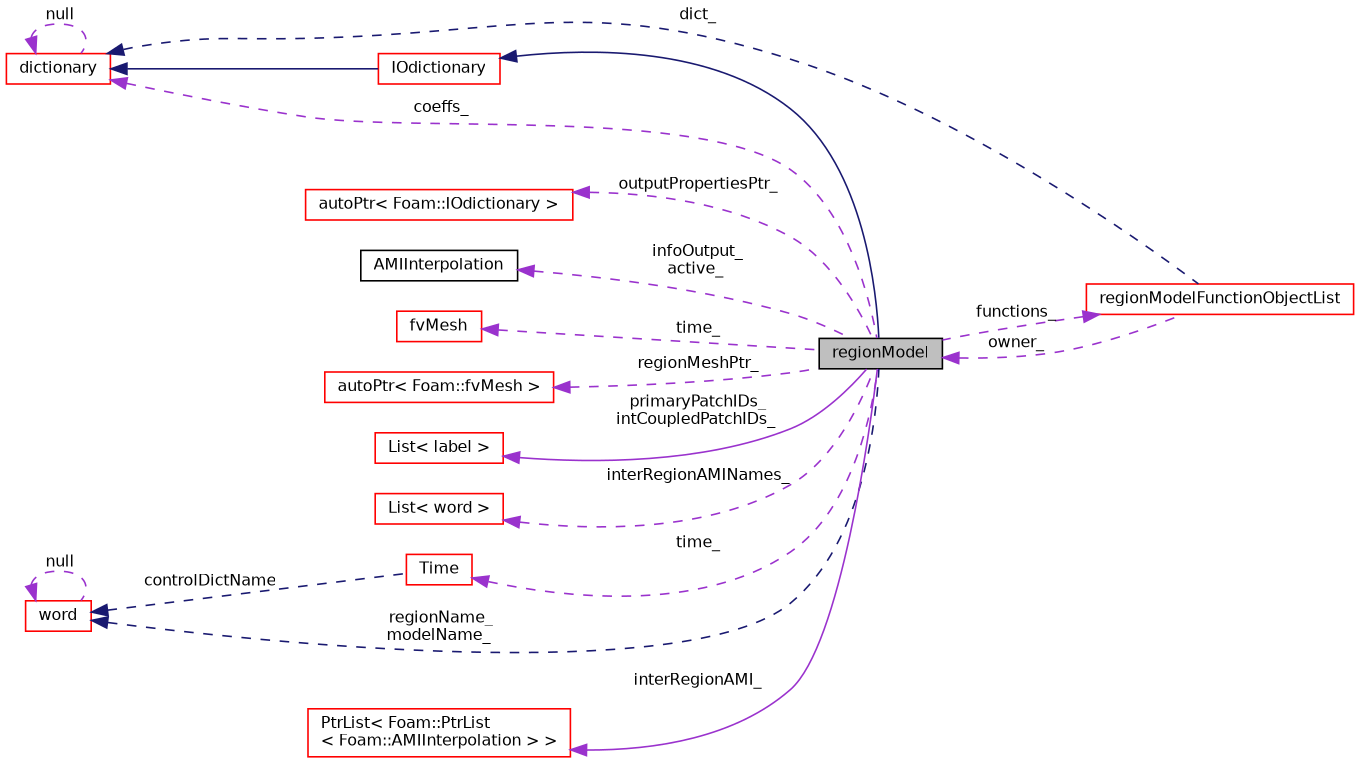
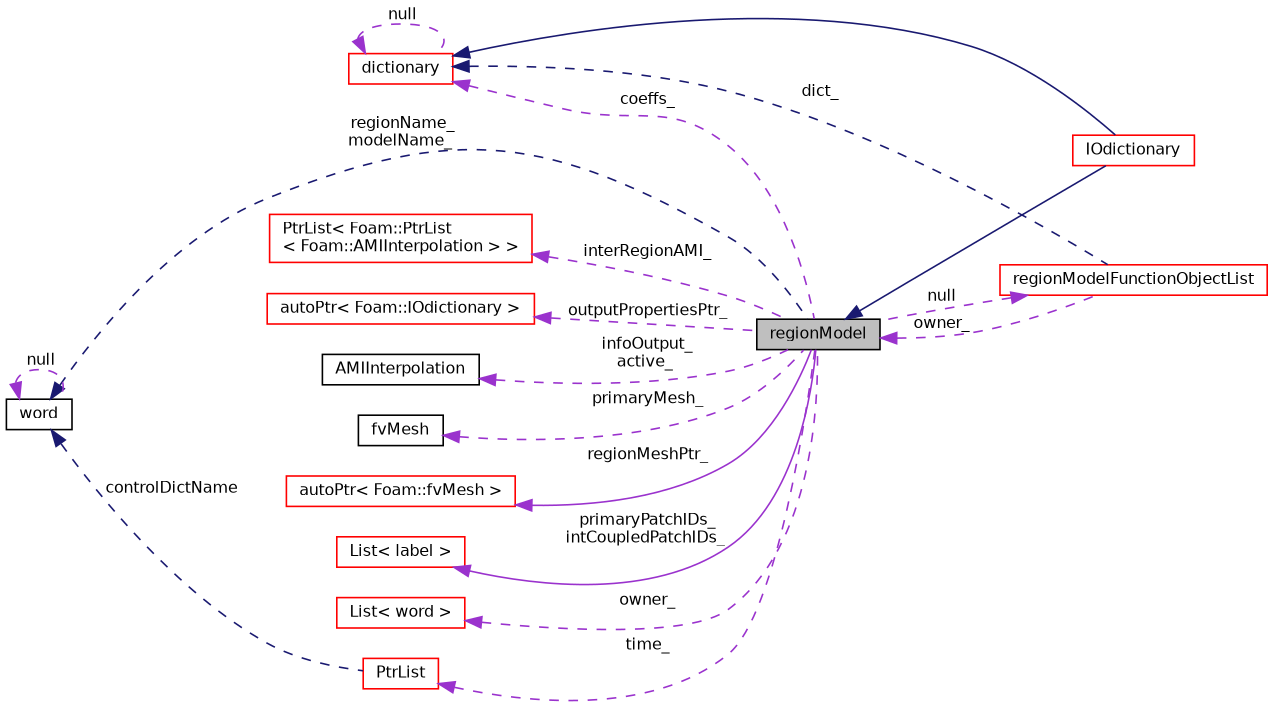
(777, 100) -> (983, 238)
(1014, 313) -> (940, 297)
(439, 326) -> (401, 430)
(696, 329) -> (646, 399)
(695, 382) -> (702, 477)
(696, 476) -> (646, 601)
(439, 570) -> (401, 674)
(58, 616) -> (39, 414)
(820, 639) -> (670, 281)
